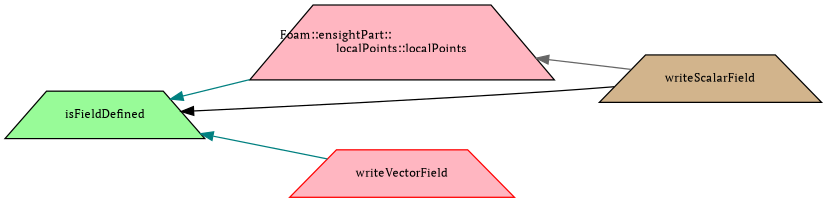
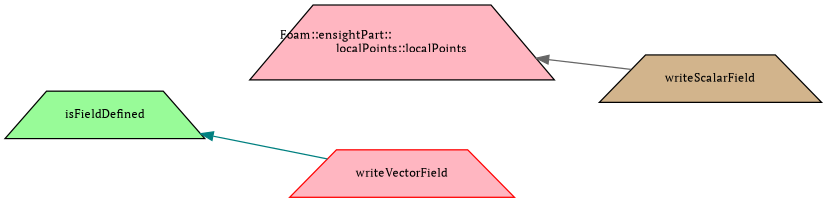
(216, 88) -> none
(404, 100) -> none
